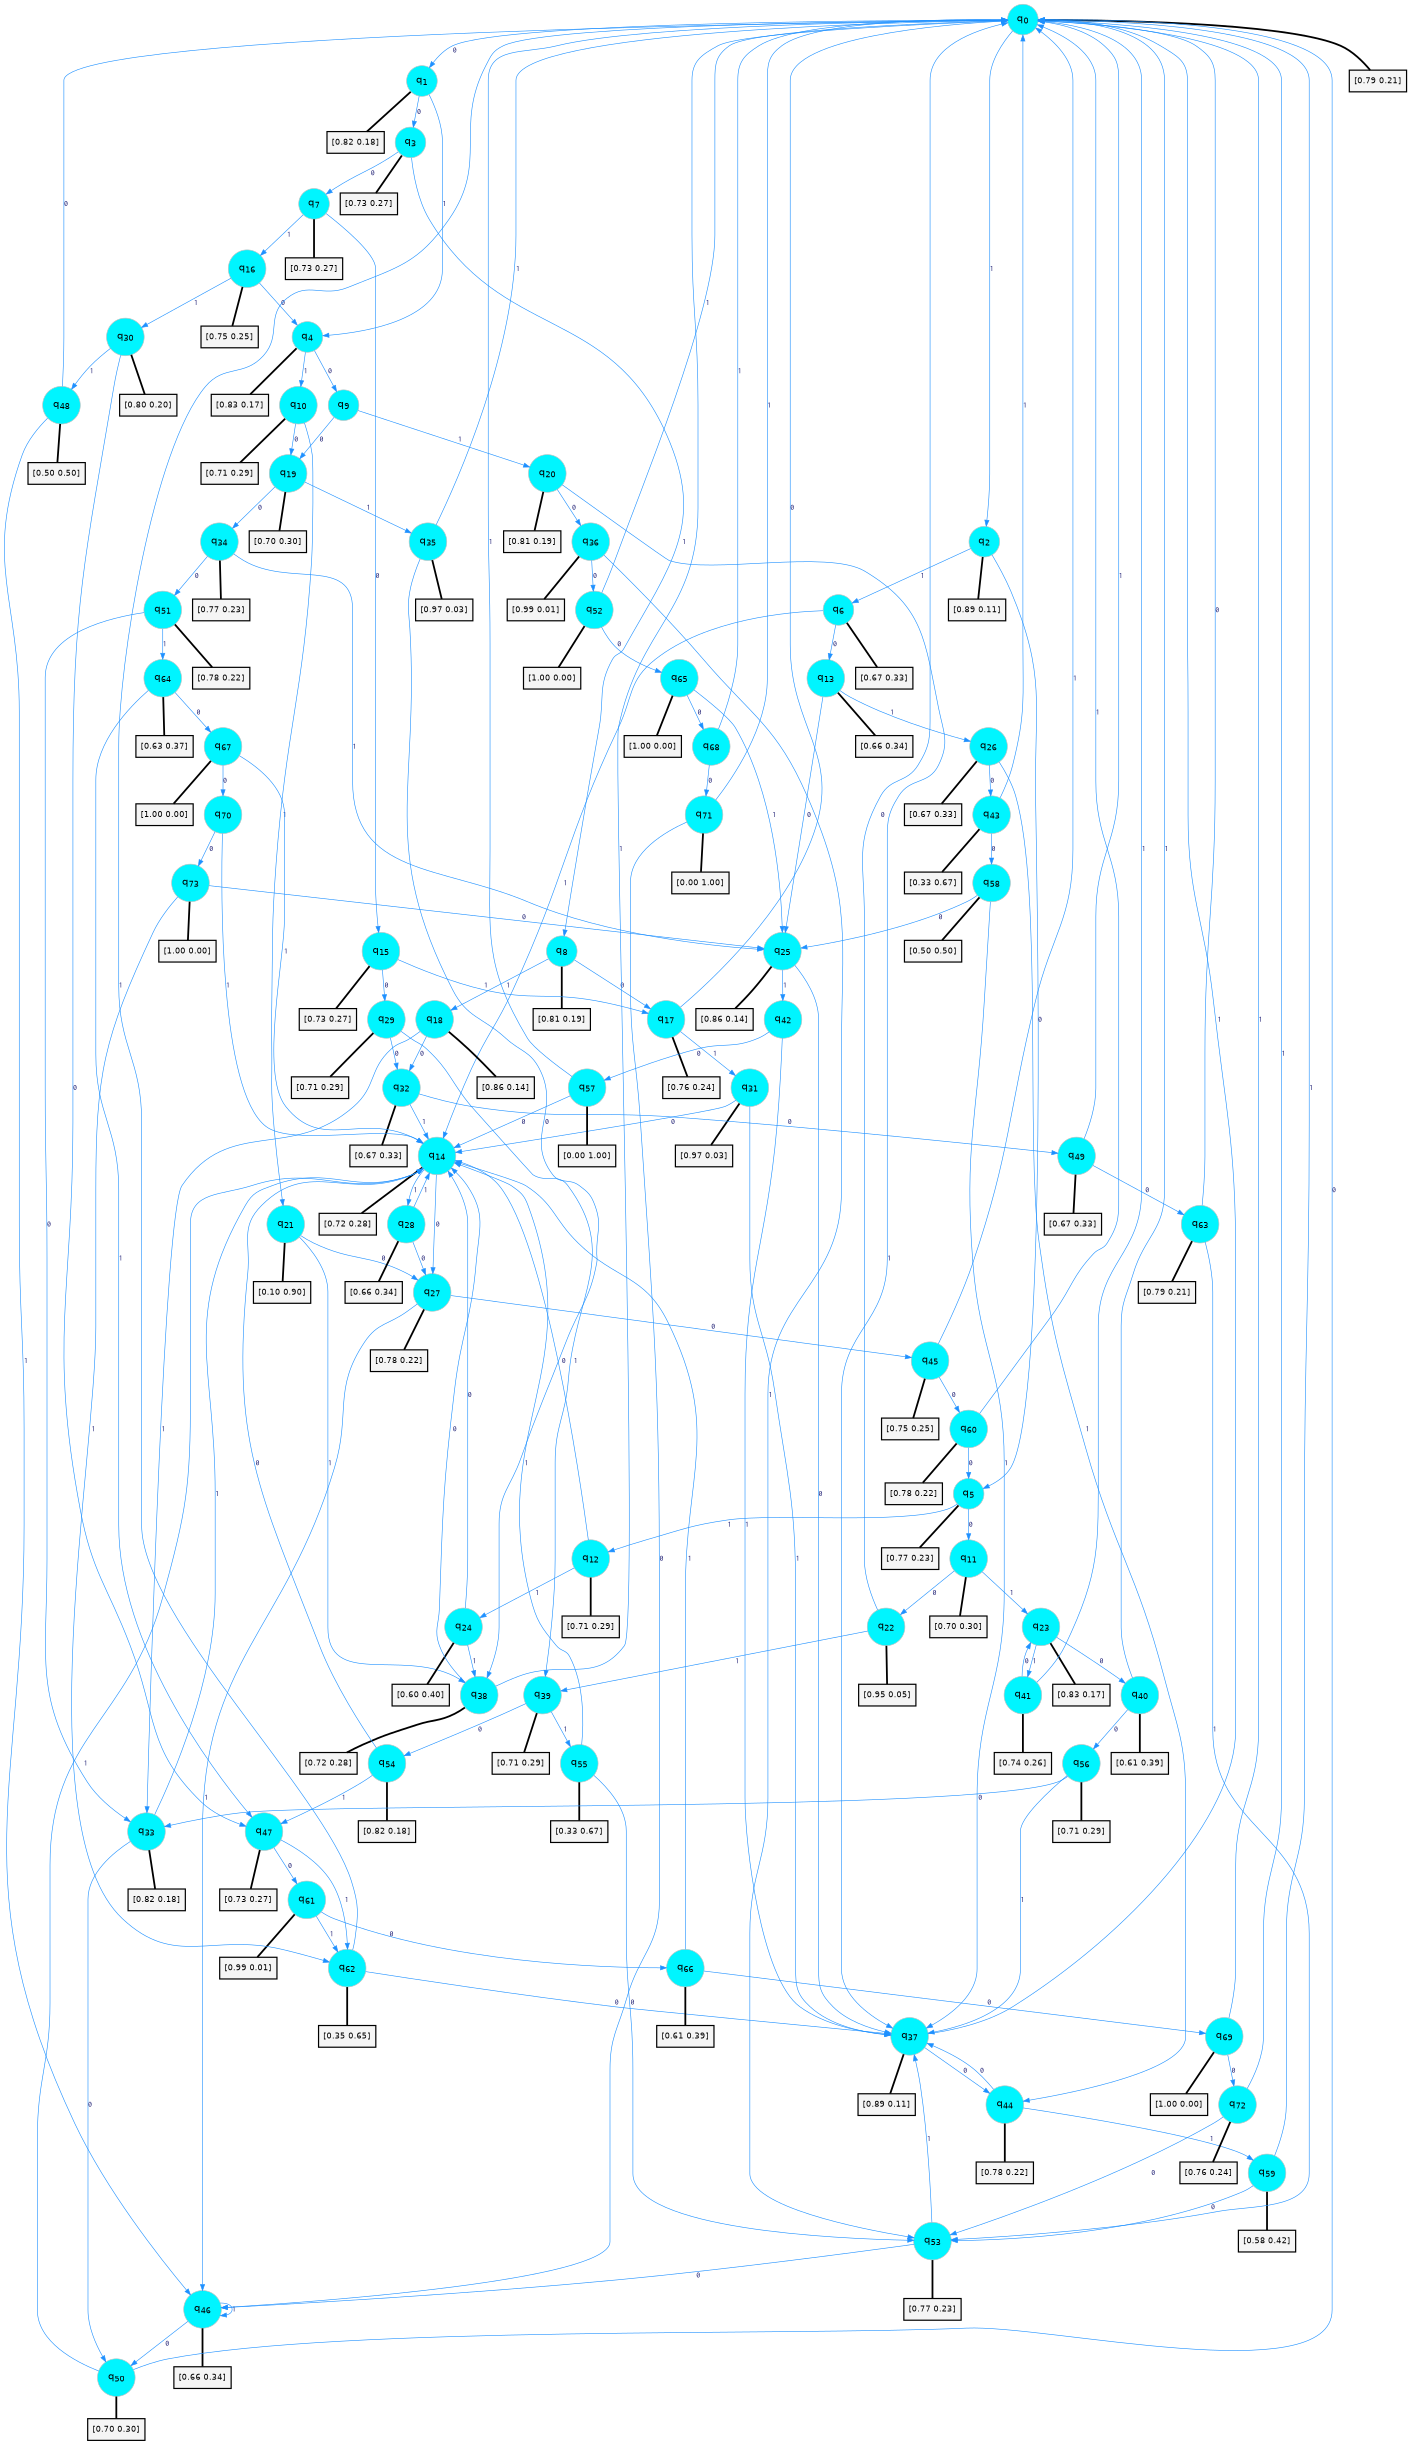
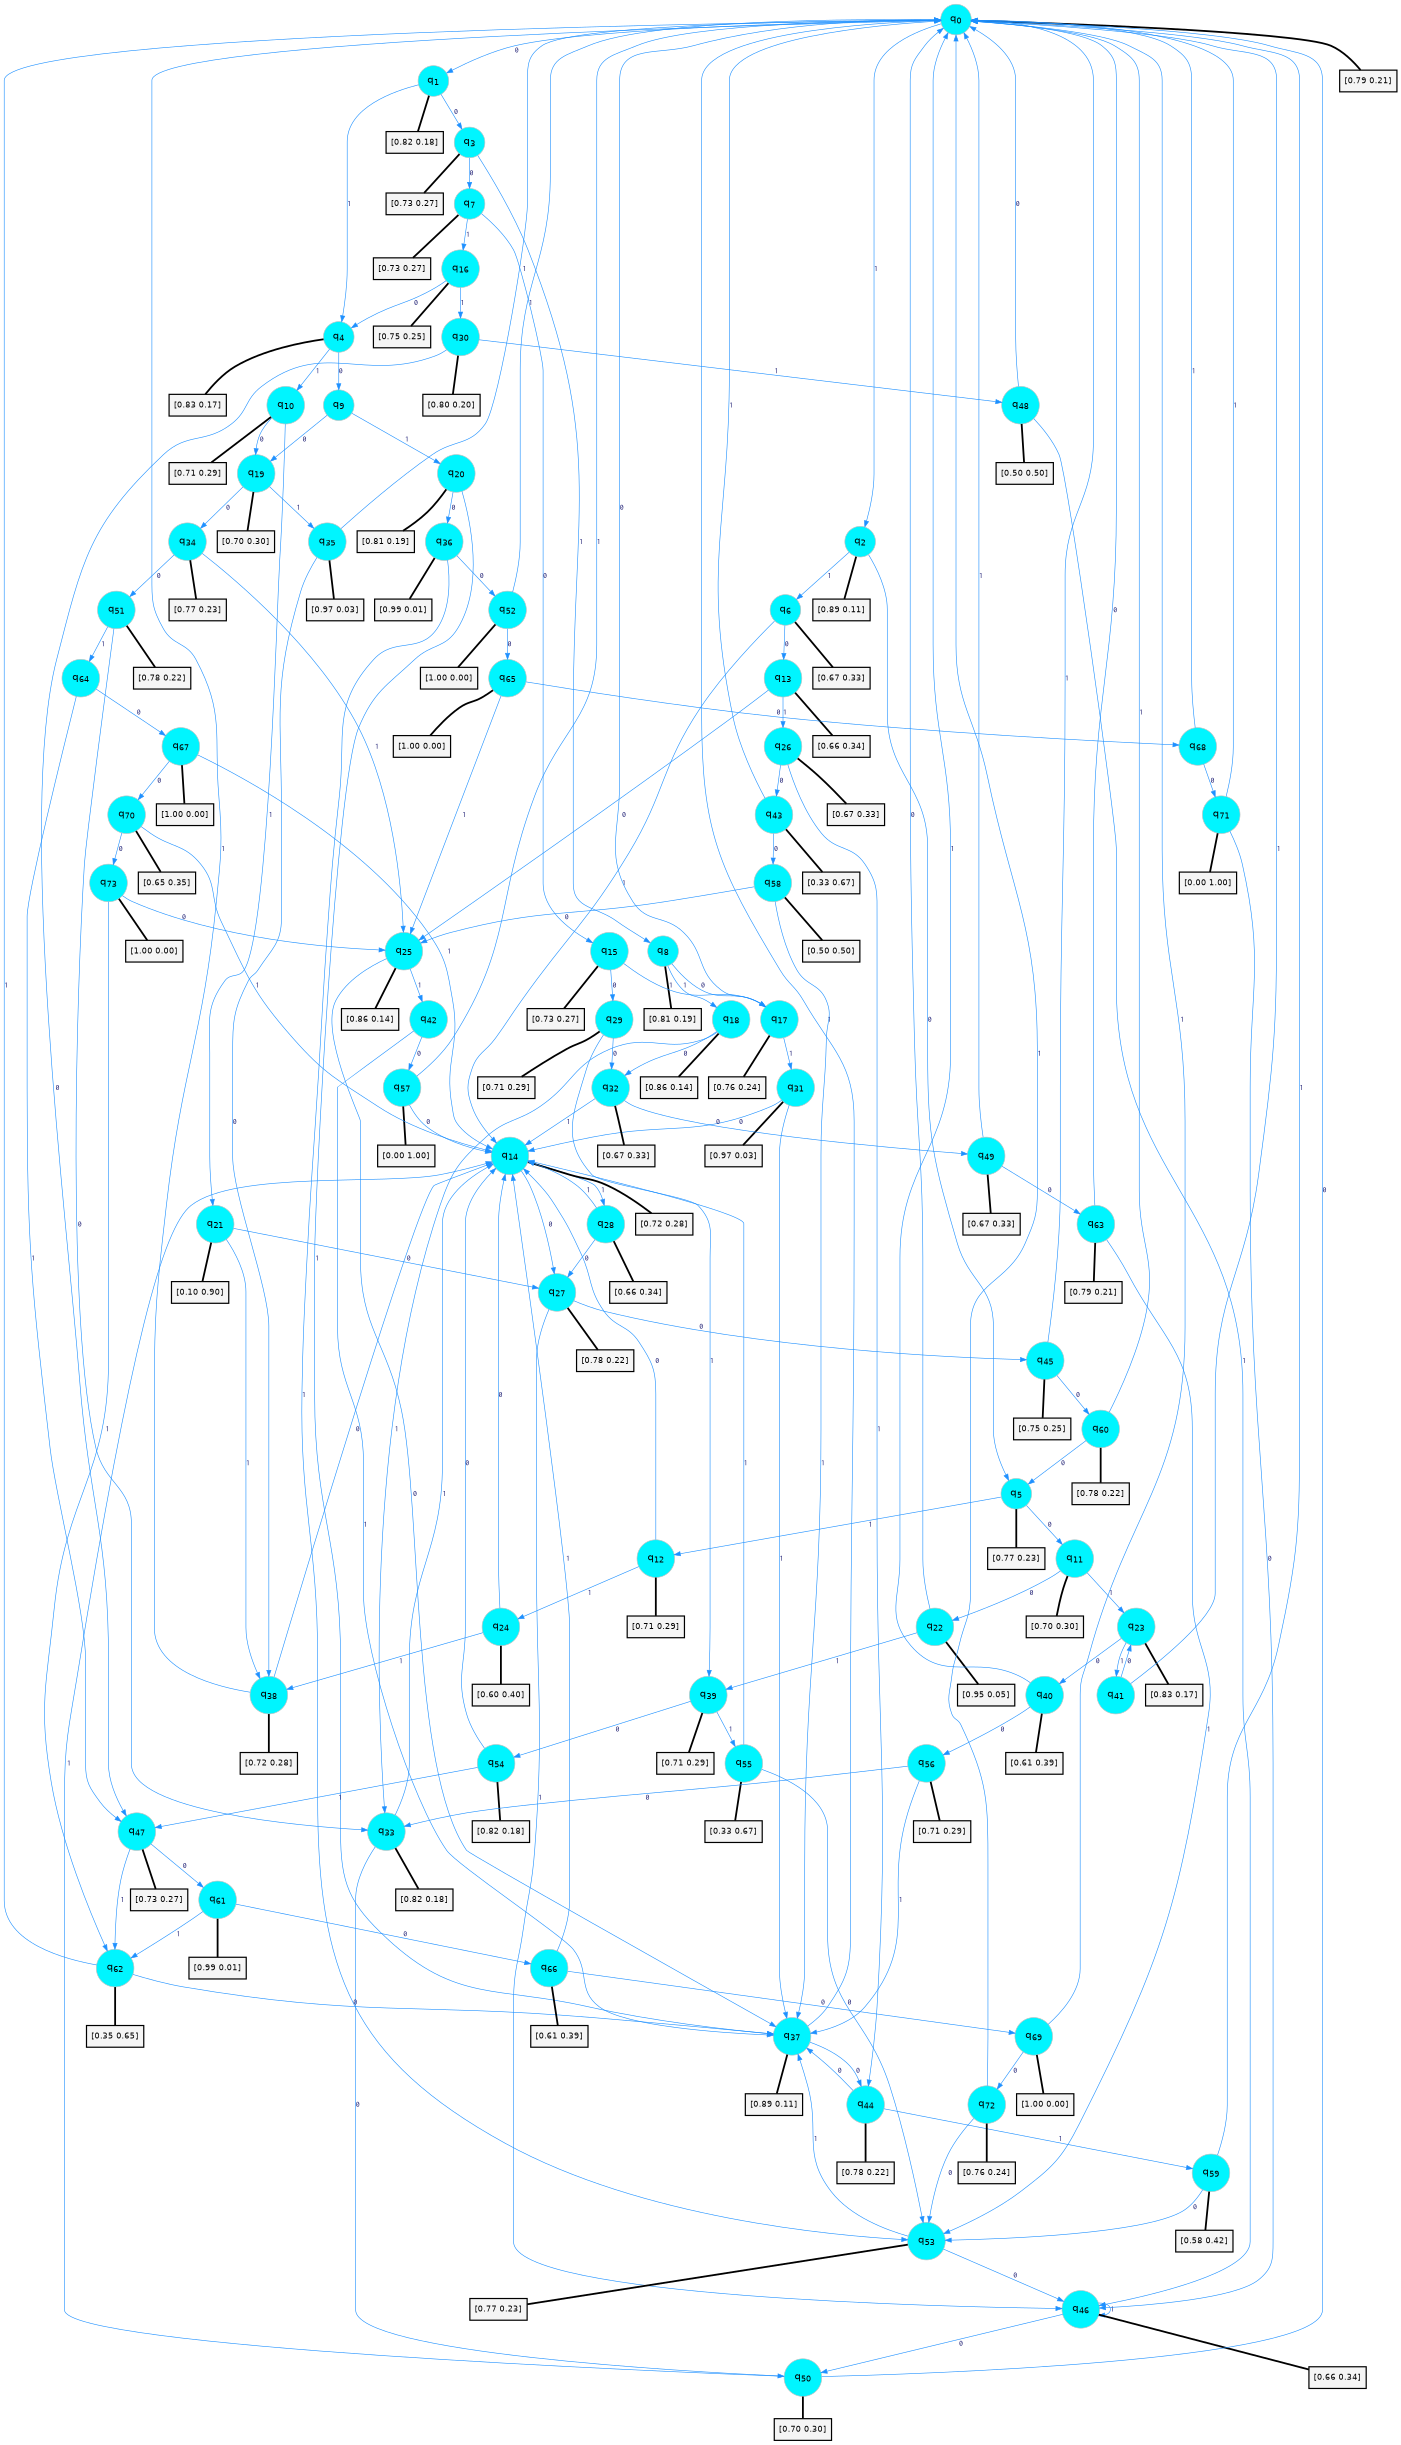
(165, 746) -> none
none -> (167, 883)
(1023, 1763) -> none
